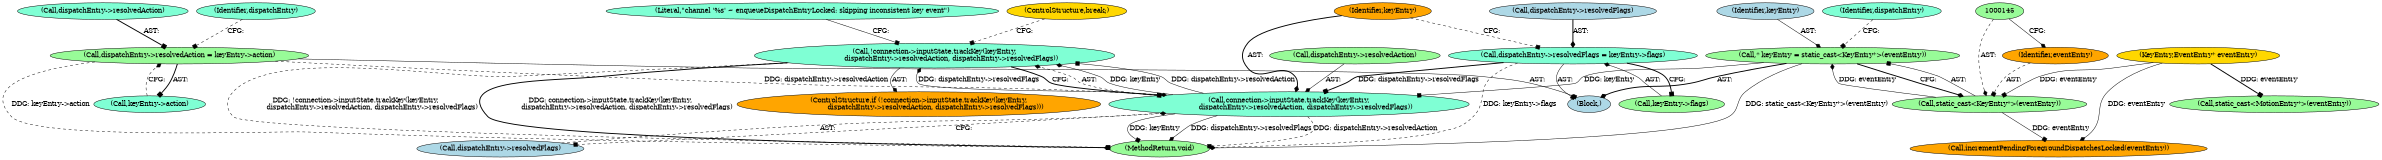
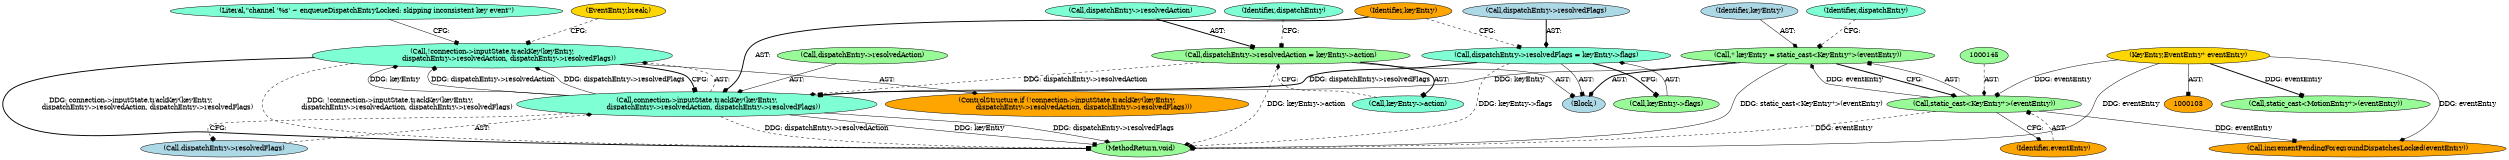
(1067, 11) -> (618, 11)
(2025, 31) -> (2016, 125)
none -> (2188, 104)
none -> (1566, 141)
none -> (1690, 146)
